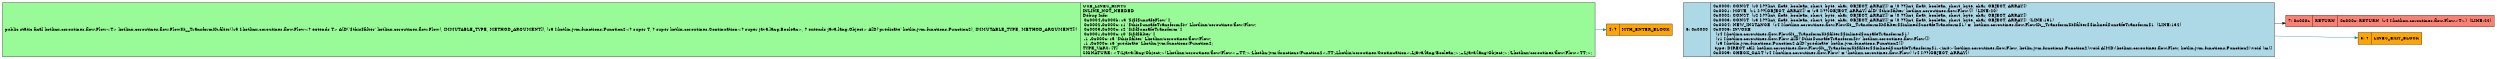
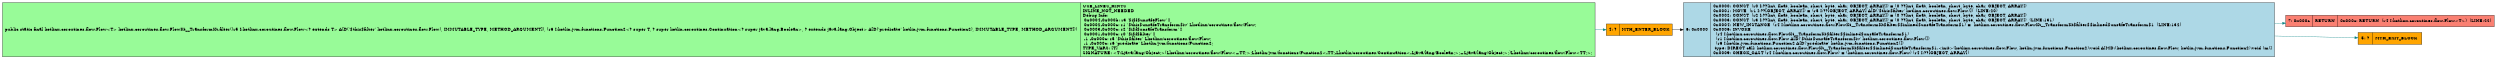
(2279, 23) -> (2279, 23)
none -> (1676, 30)
(2396, 38) -> (2396, 38)
